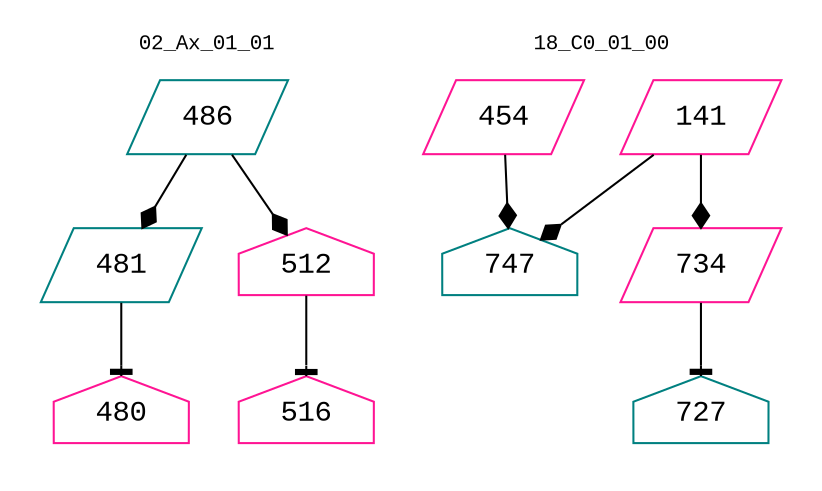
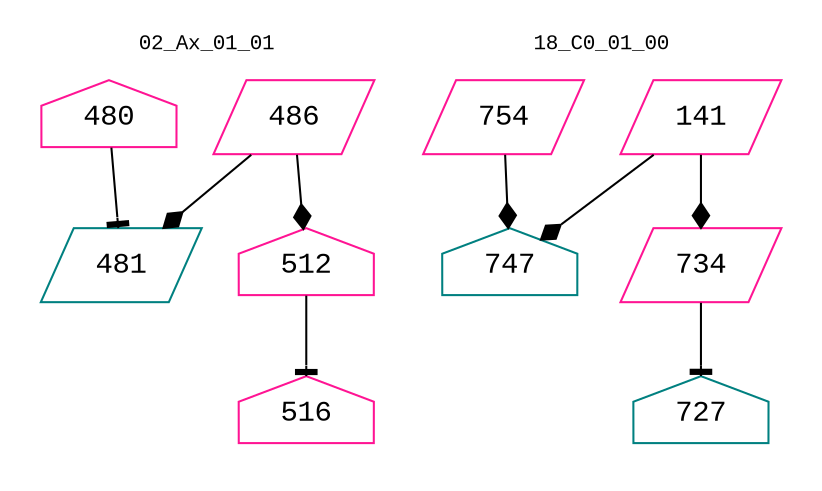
(208, 117) -> (294, 117)
(504, 117) -> (504, 117)
(121, 334) -> (114, 182)
